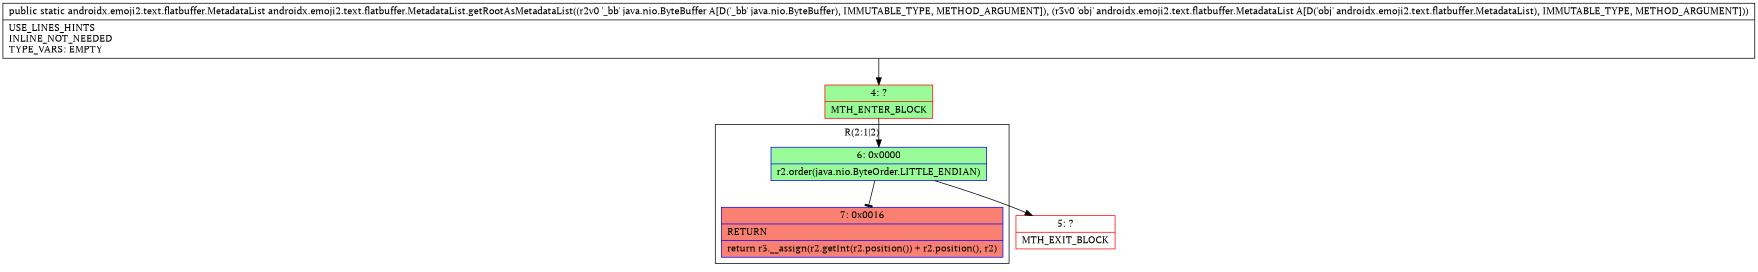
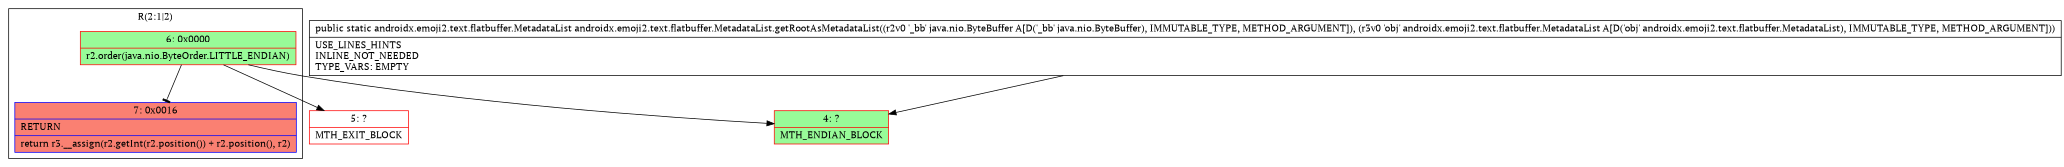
(879, 110) -> (831, 135)
(879, 129) -> (507, 103)
(879, 164) -> (188, 48)
